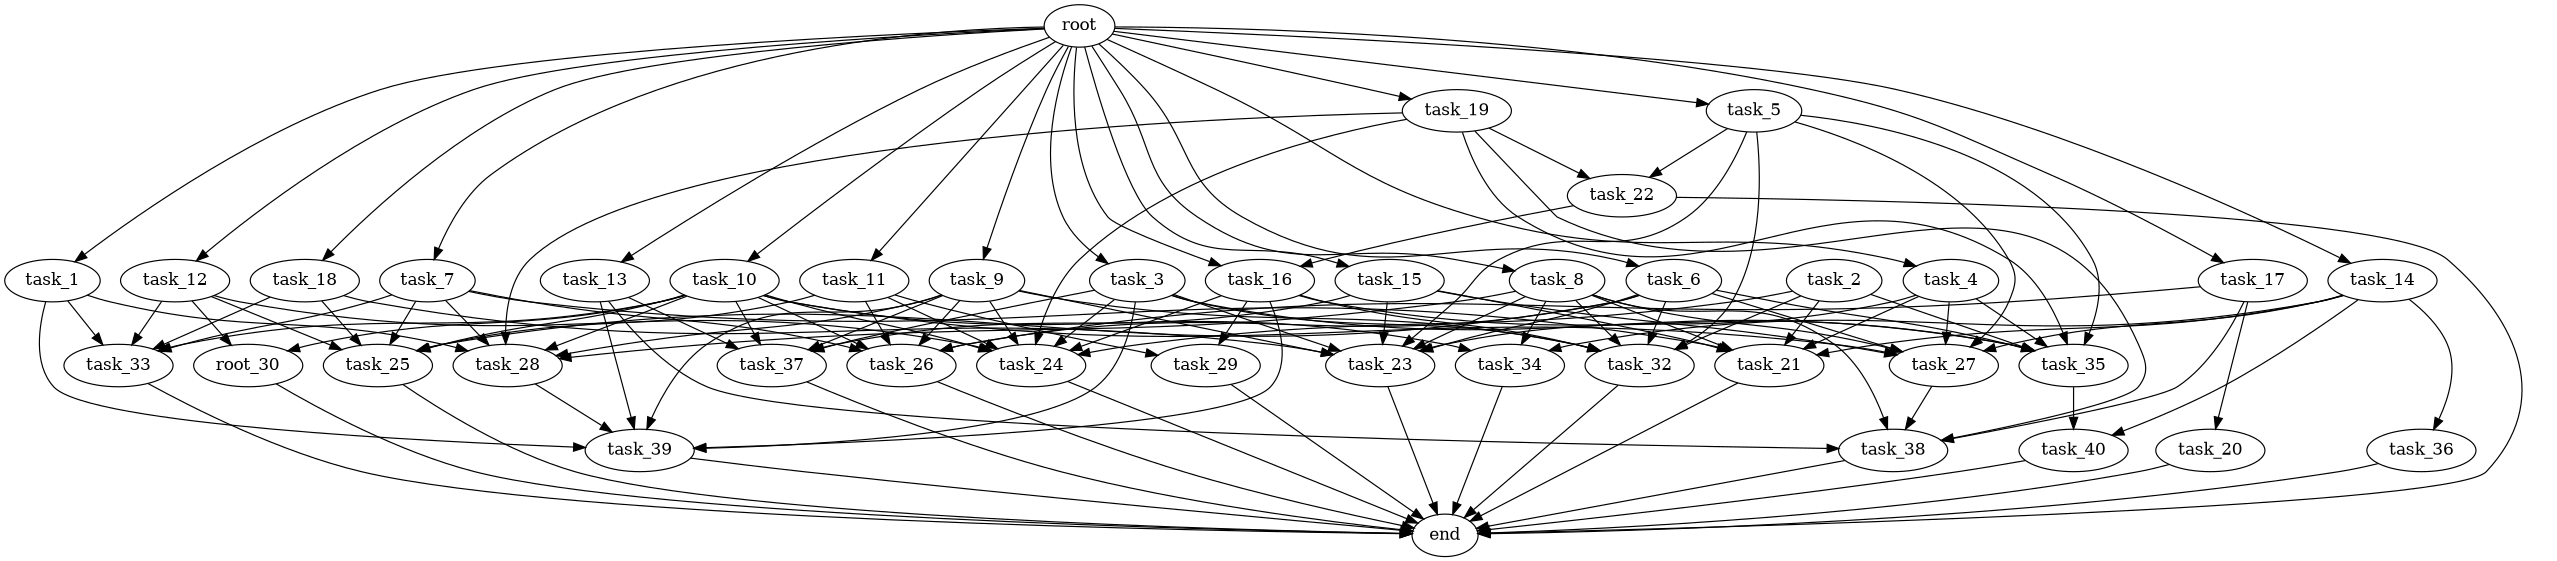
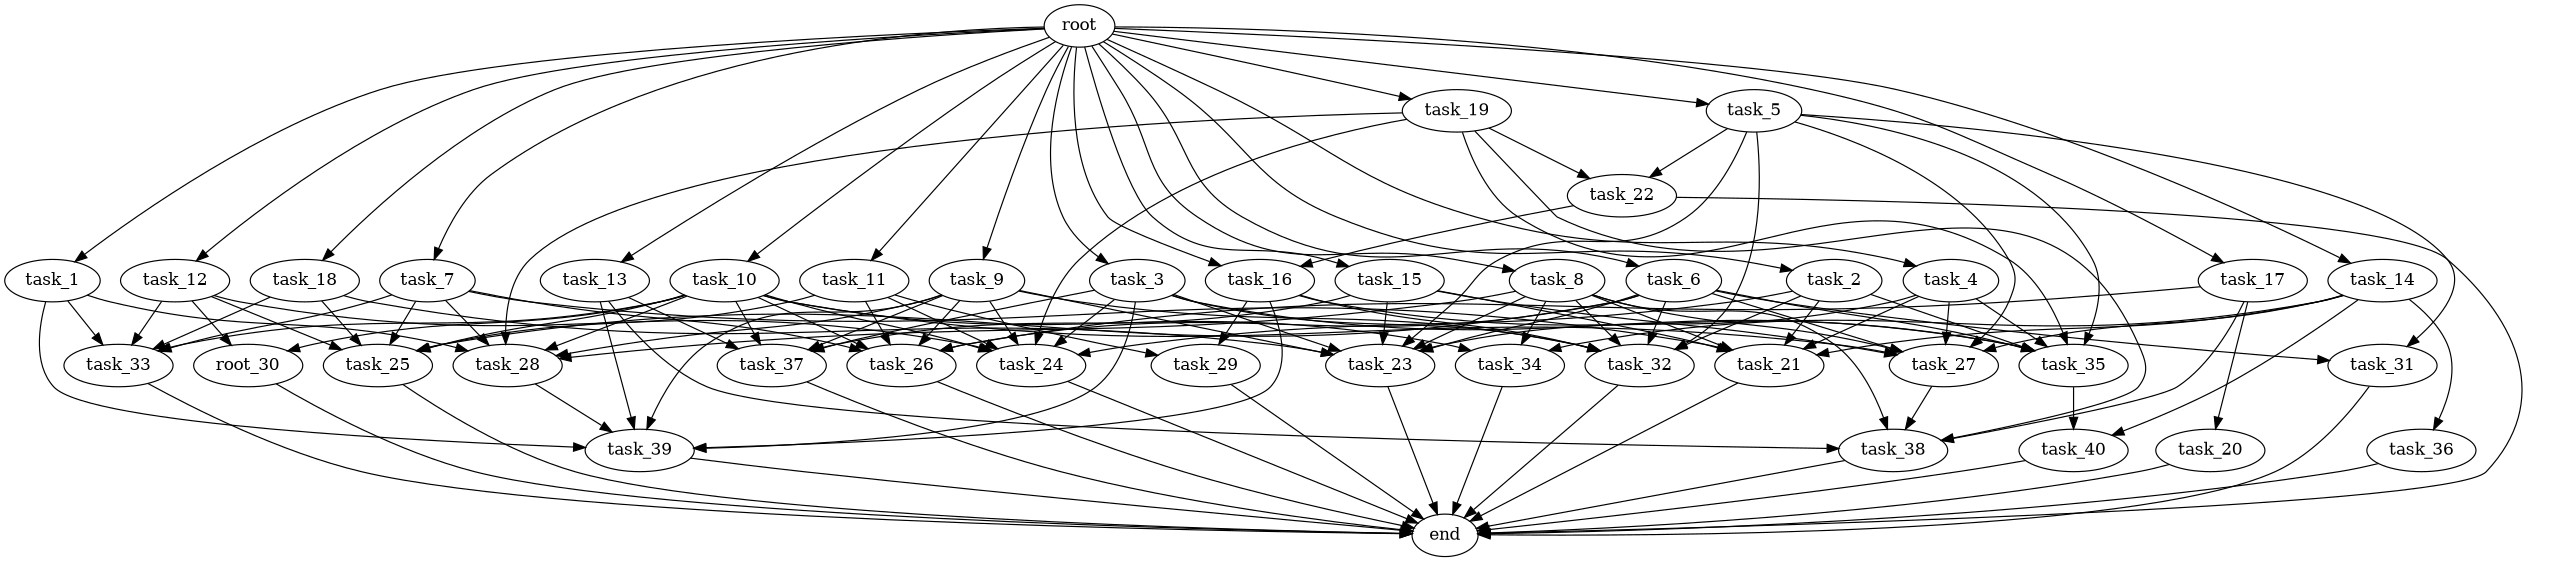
none -> (1429, 245)
(1151, 321) -> none
none -> (2383, 366)
